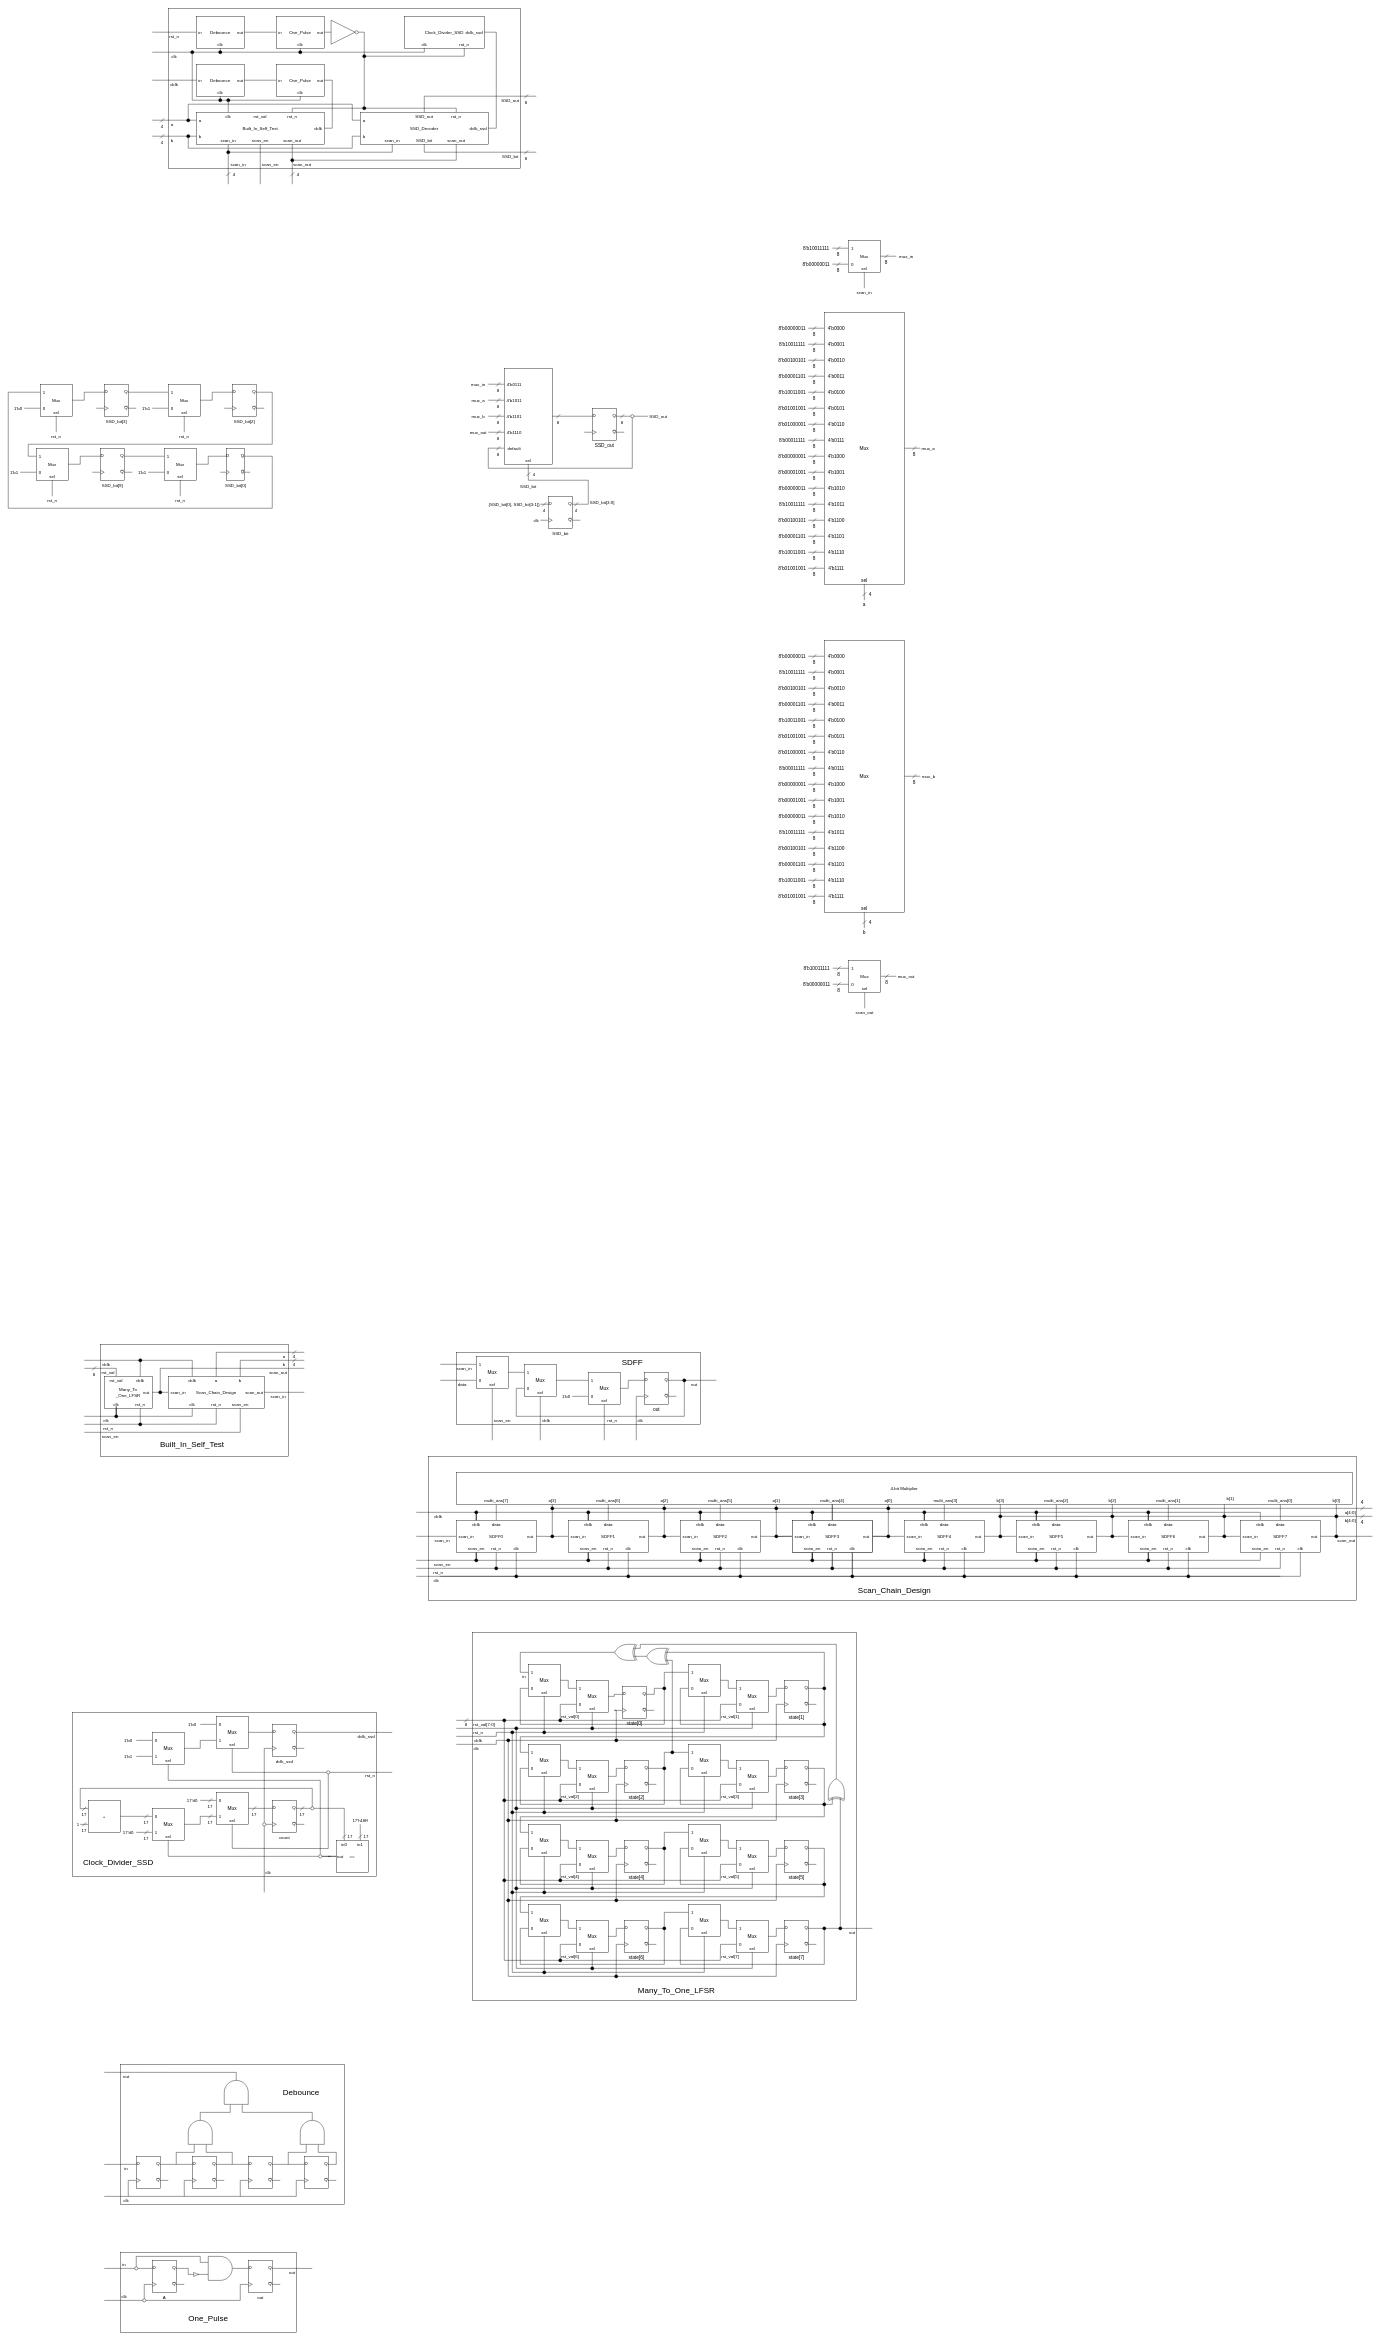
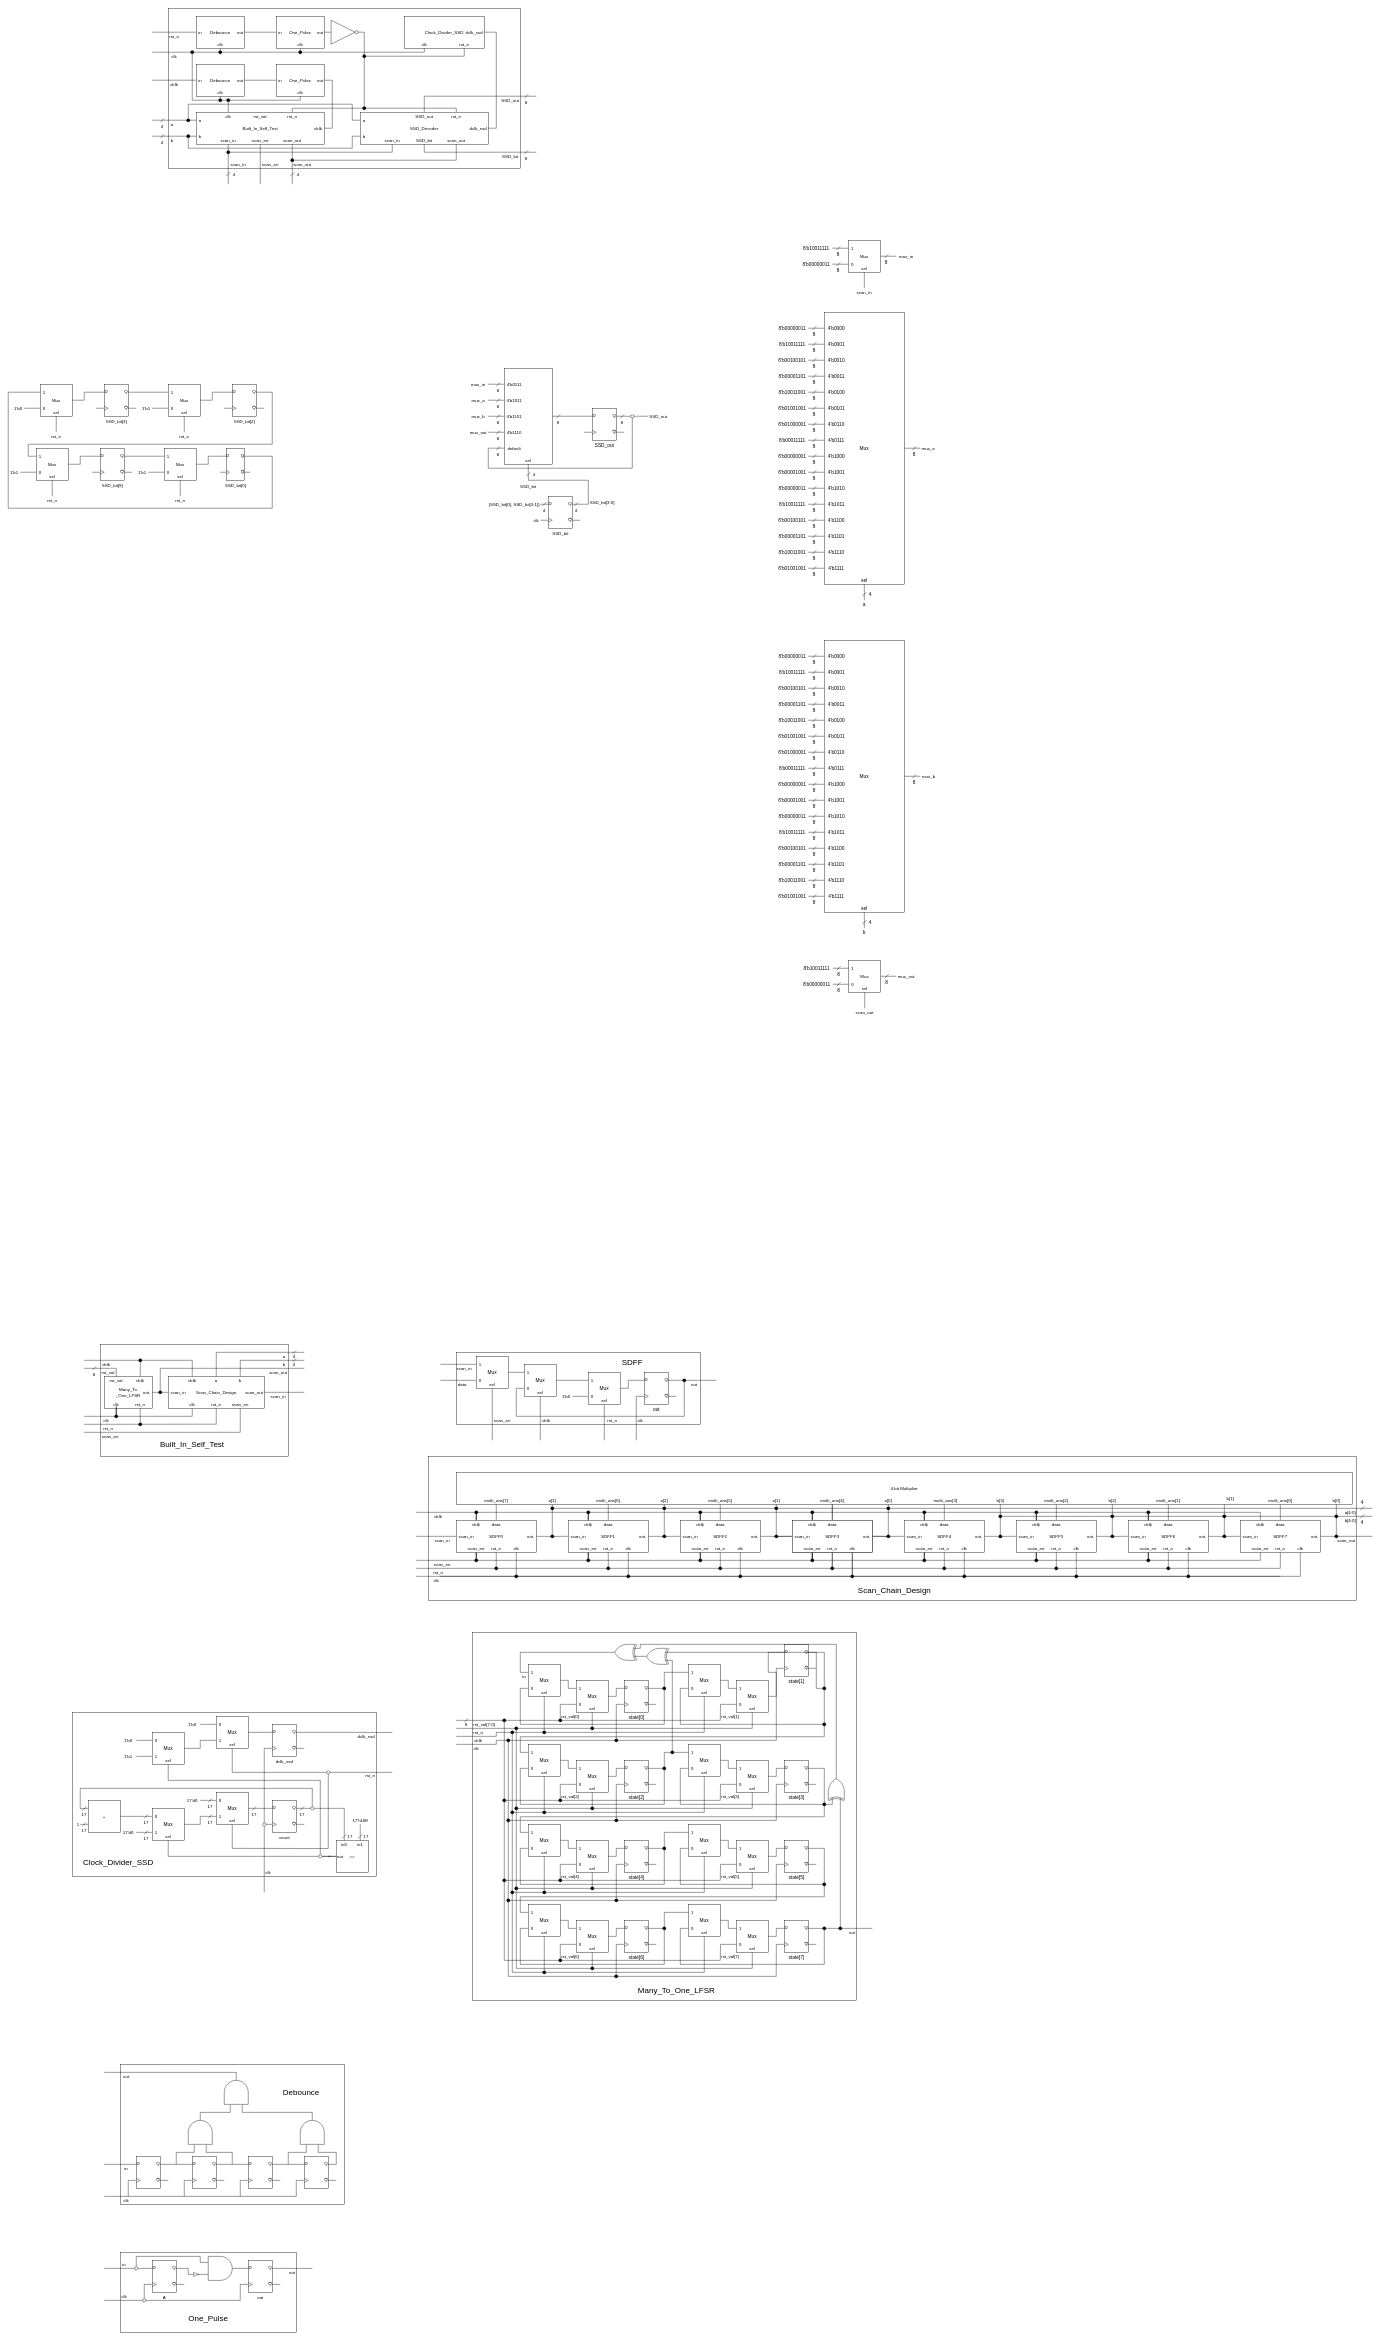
(796, 1696) -> (796, 1660)
(634, 1702) -> (636, 1696)
